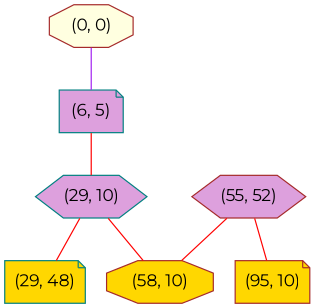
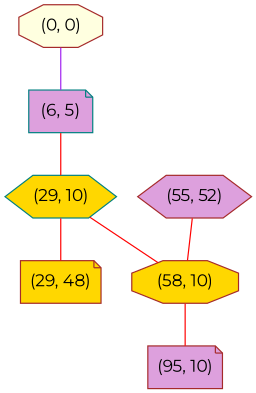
(91, 197) -> (61, 197)
(261, 239) -> (185, 325)
(45, 282) -> (61, 282)
(272, 282) -> (185, 367)
